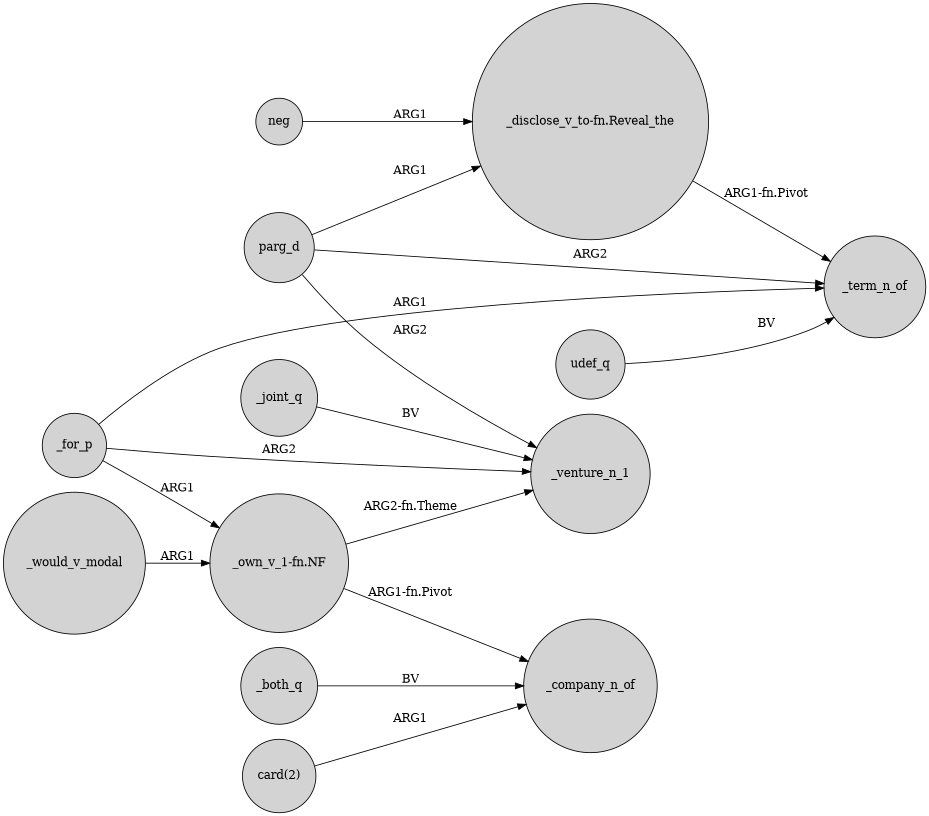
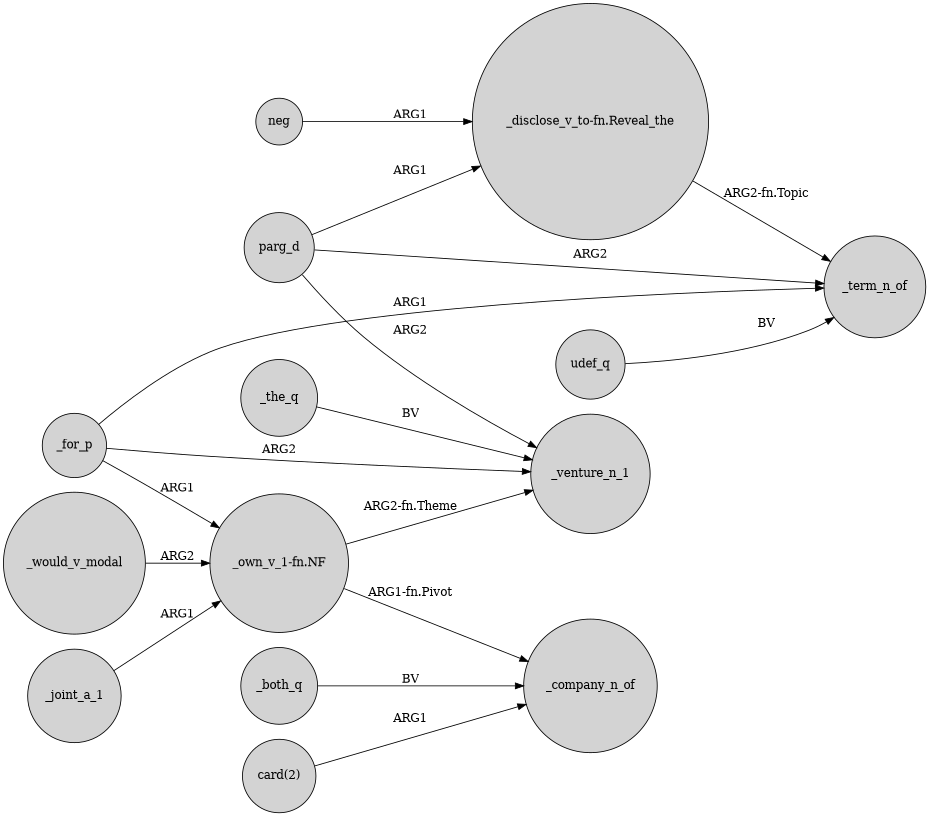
(766, 194) -> (766, 194)
(279, 398) -> (279, 398)
(178, 557) -> (178, 557)
none -> (74, 696)
